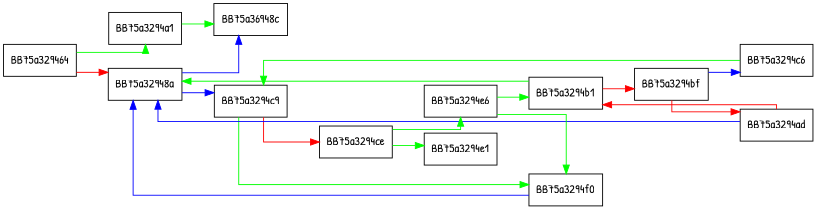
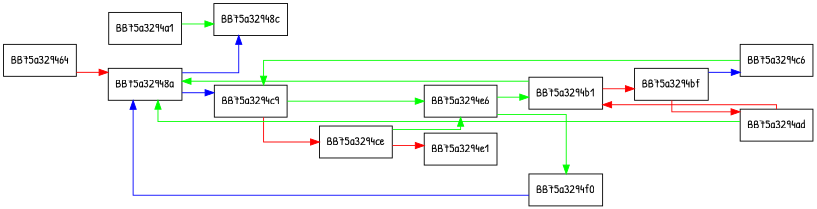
(251, 20) -> (251, 20)
(111, 52) -> none
(443, 122) -> (443, 122)
(404, 146) -> (404, 146)
(346, 185) -> (351, 101)
